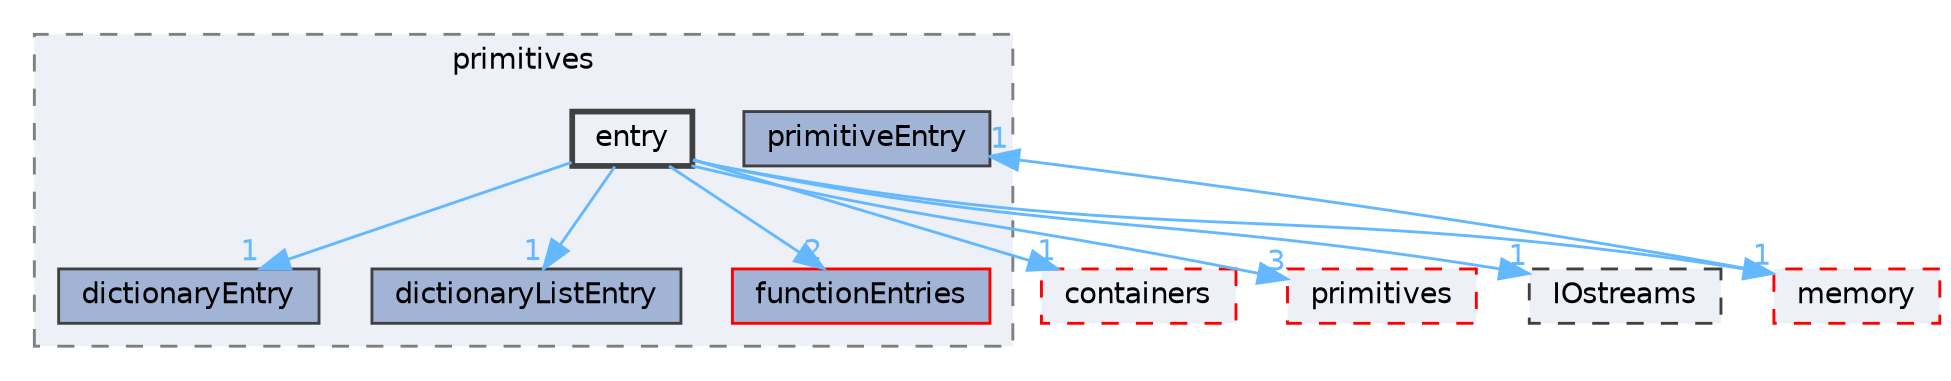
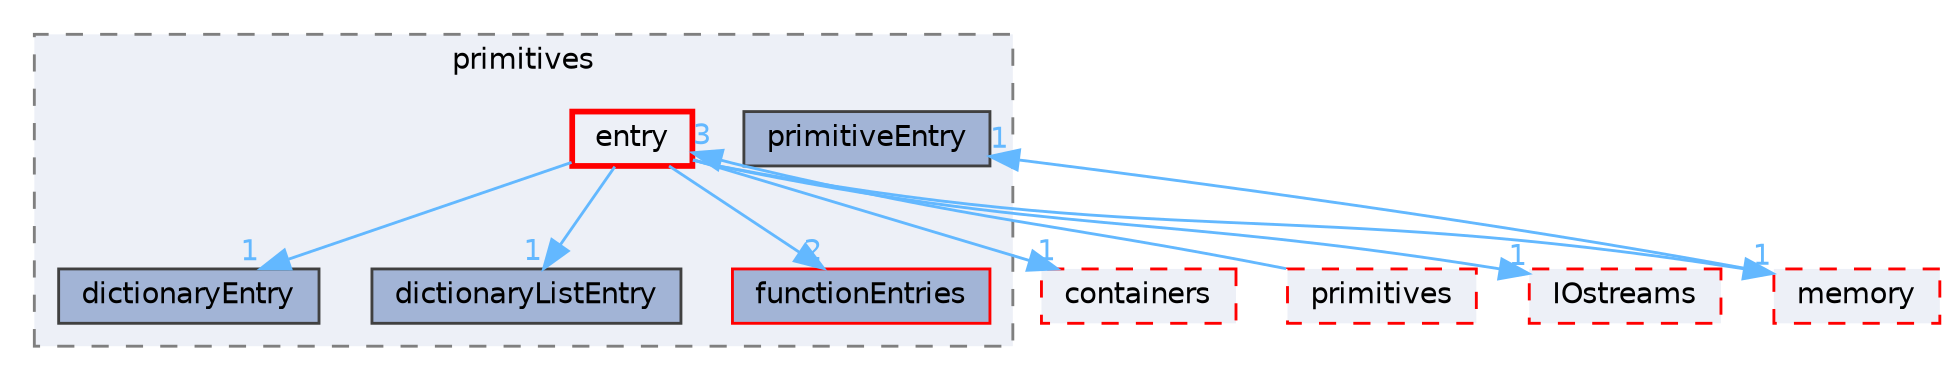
(632, 139) -> (632, 139)
(1046, 235) -> (1003, 219)
(1625, 296) -> (1625, 296)
